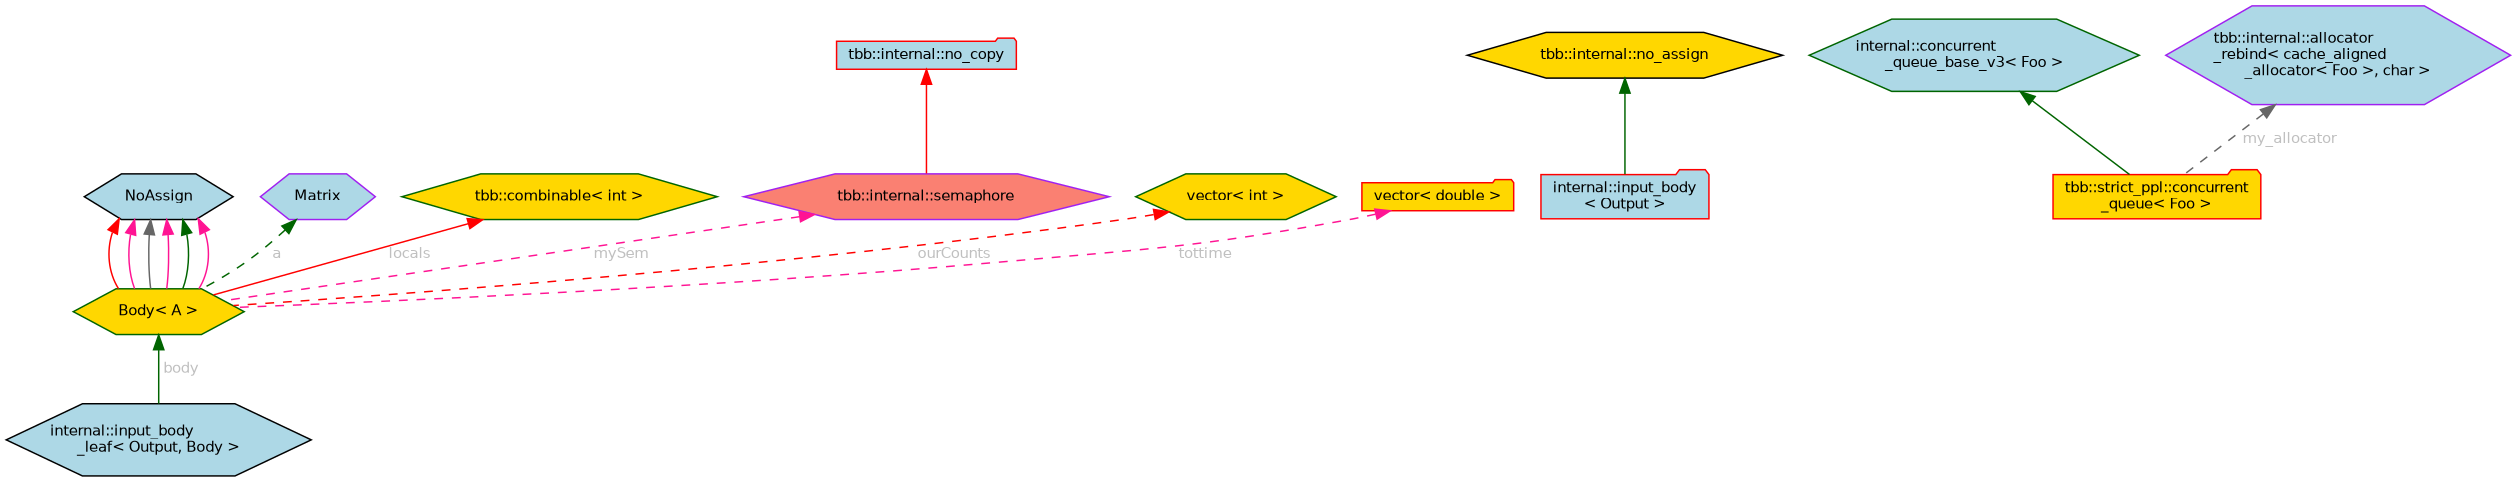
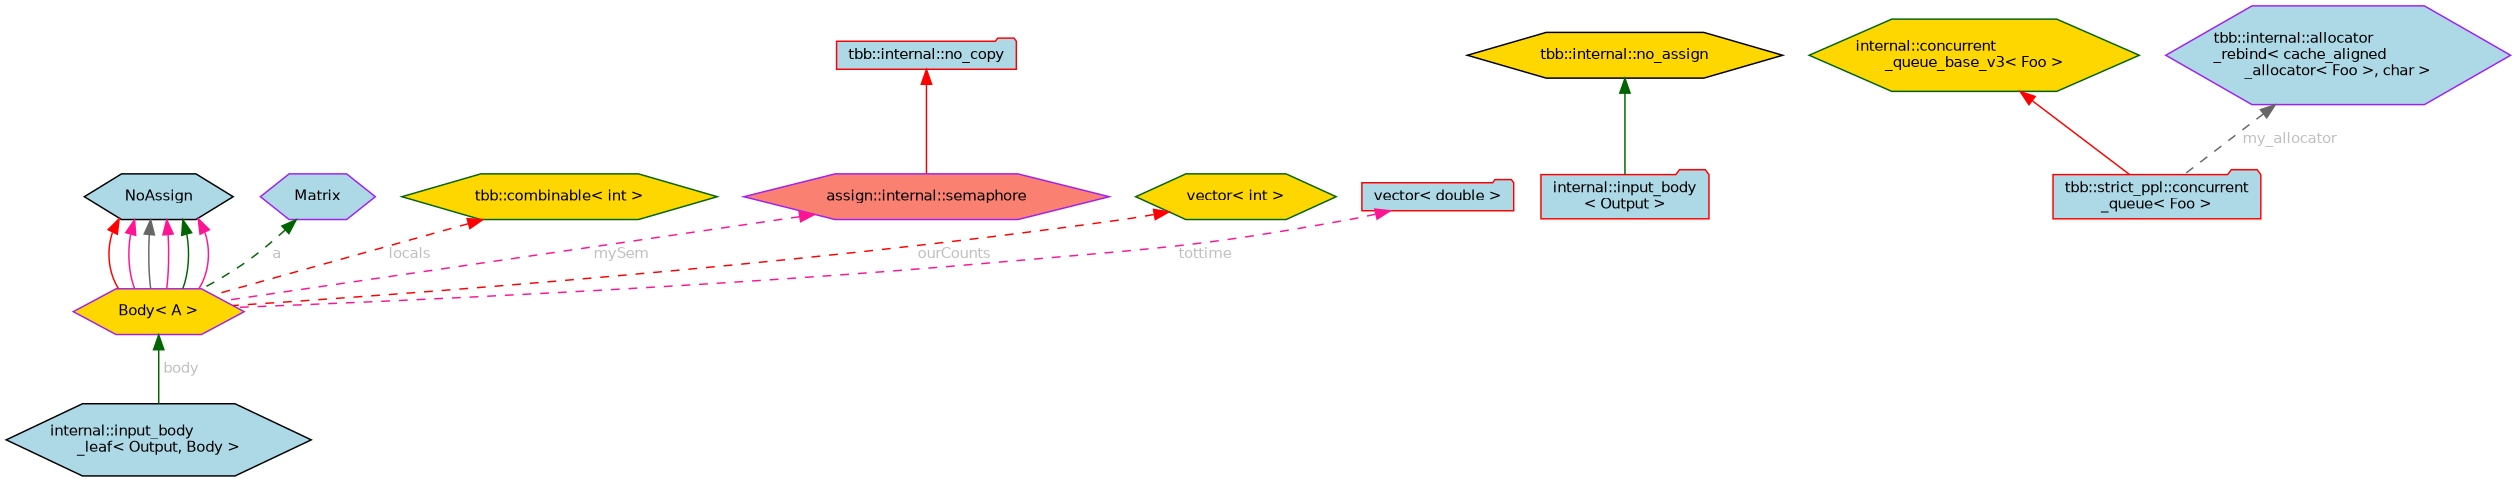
(1974, 55) -> (1974, 55)
(2081, 138) -> (2081, 138)
(926, 197) -> (926, 197)
(1438, 197) -> (1438, 197)
(2157, 197) -> (2157, 197)
(341, 259) -> (341, 259)
(159, 312) -> (159, 312)
